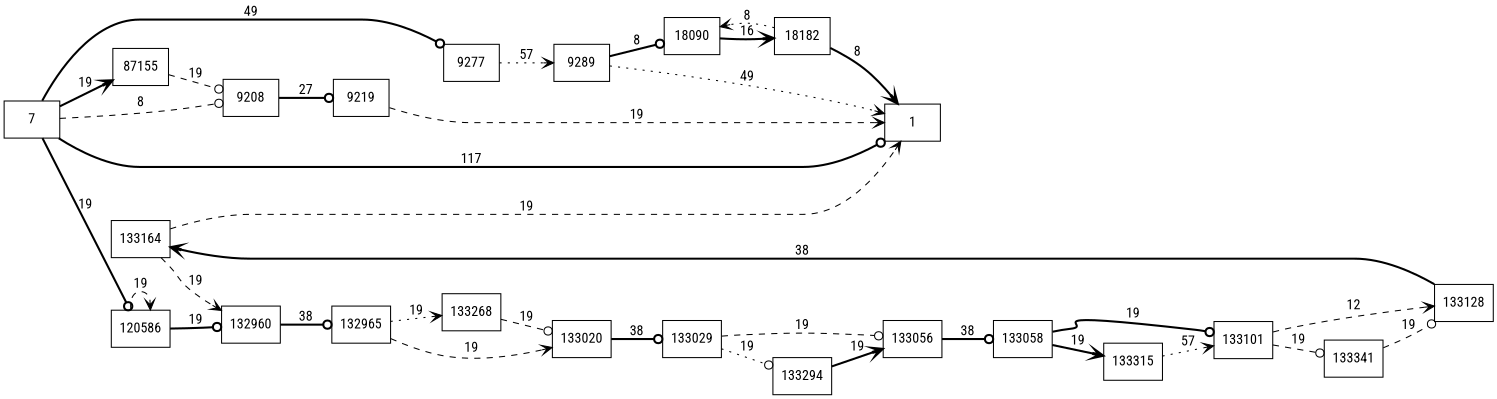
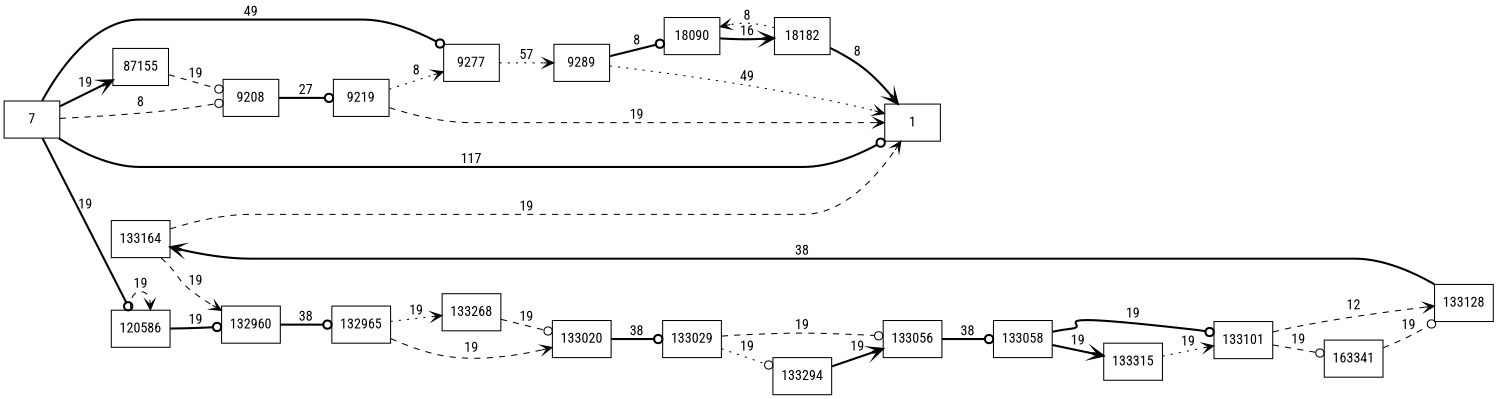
none -> (411, 82)
(1188, 342) -> (1188, 342)
(1354, 359) -> (1354, 359)
